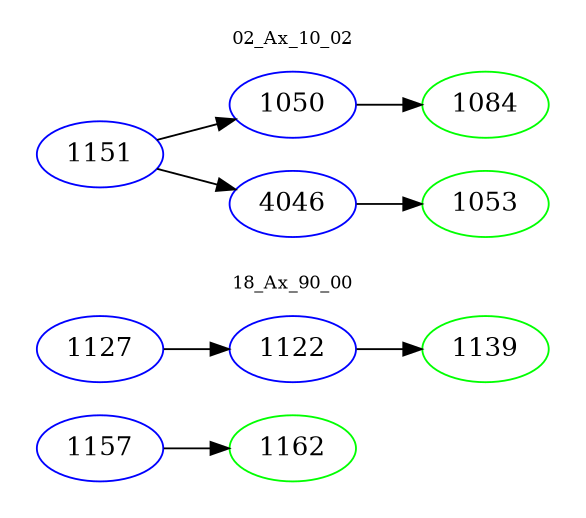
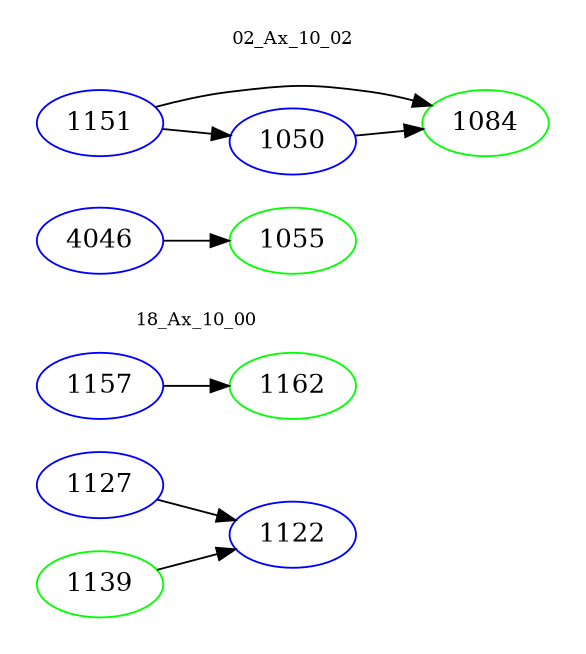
(187, 177) -> (284, 86)
(486, 204) -> (293, 241)
(293, 284) -> (196, 321)
(380, 349) -> (187, 562)
